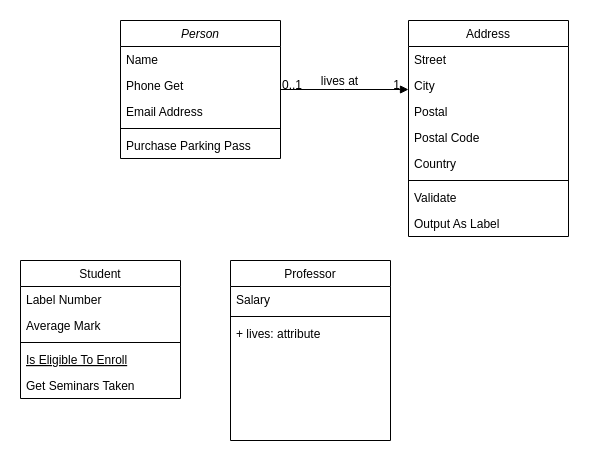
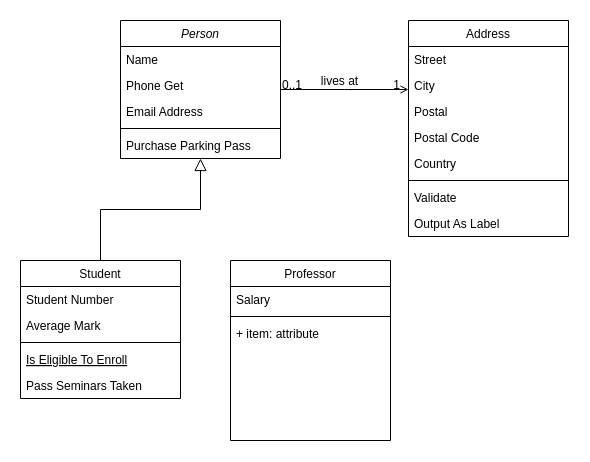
(399, 90) -> (401, 90)
none -> (144, 210)
(63, 300) -> (71, 300)
(287, 334) -> (285, 334)
(82, 386) -> (85, 386)
